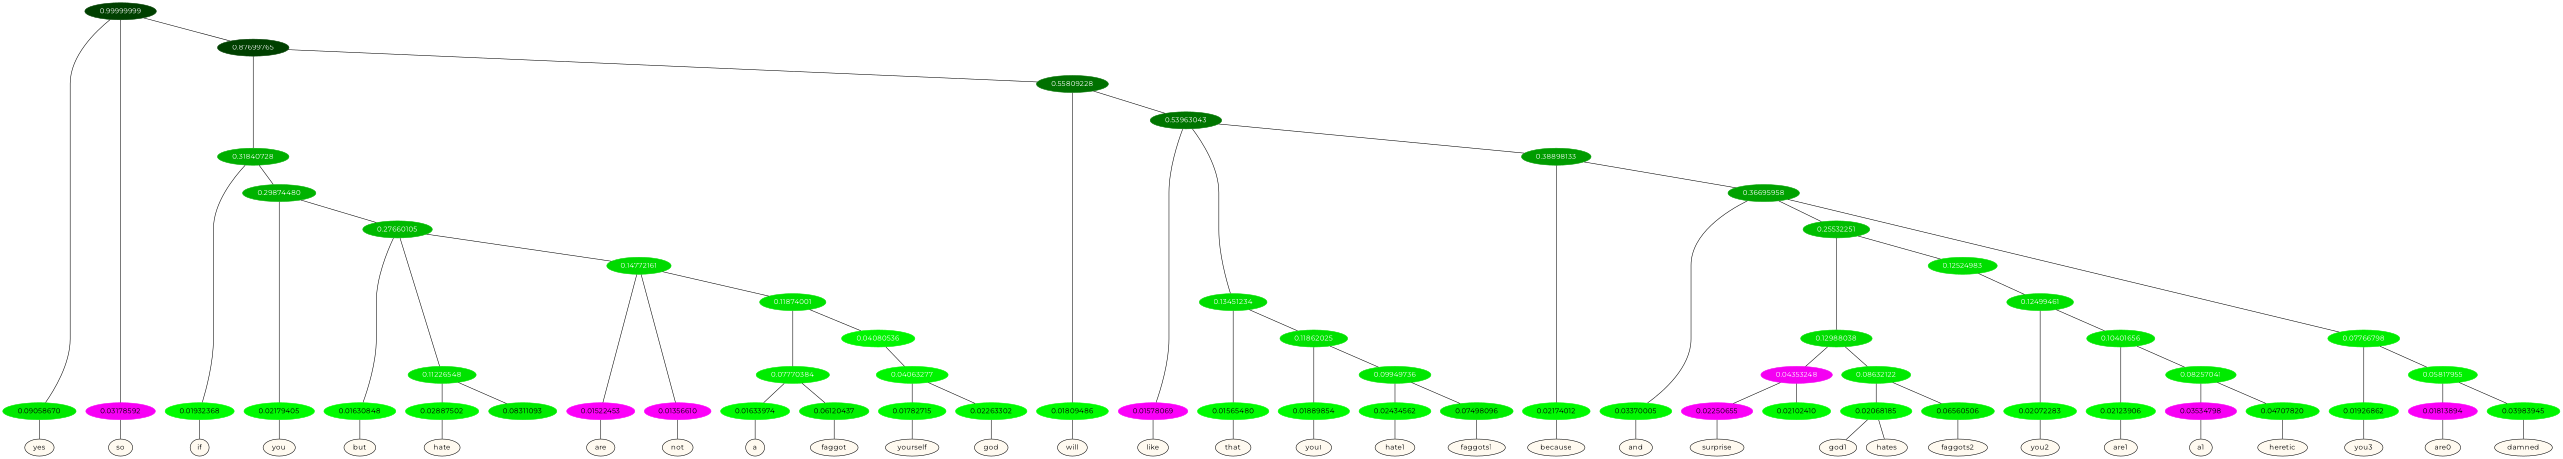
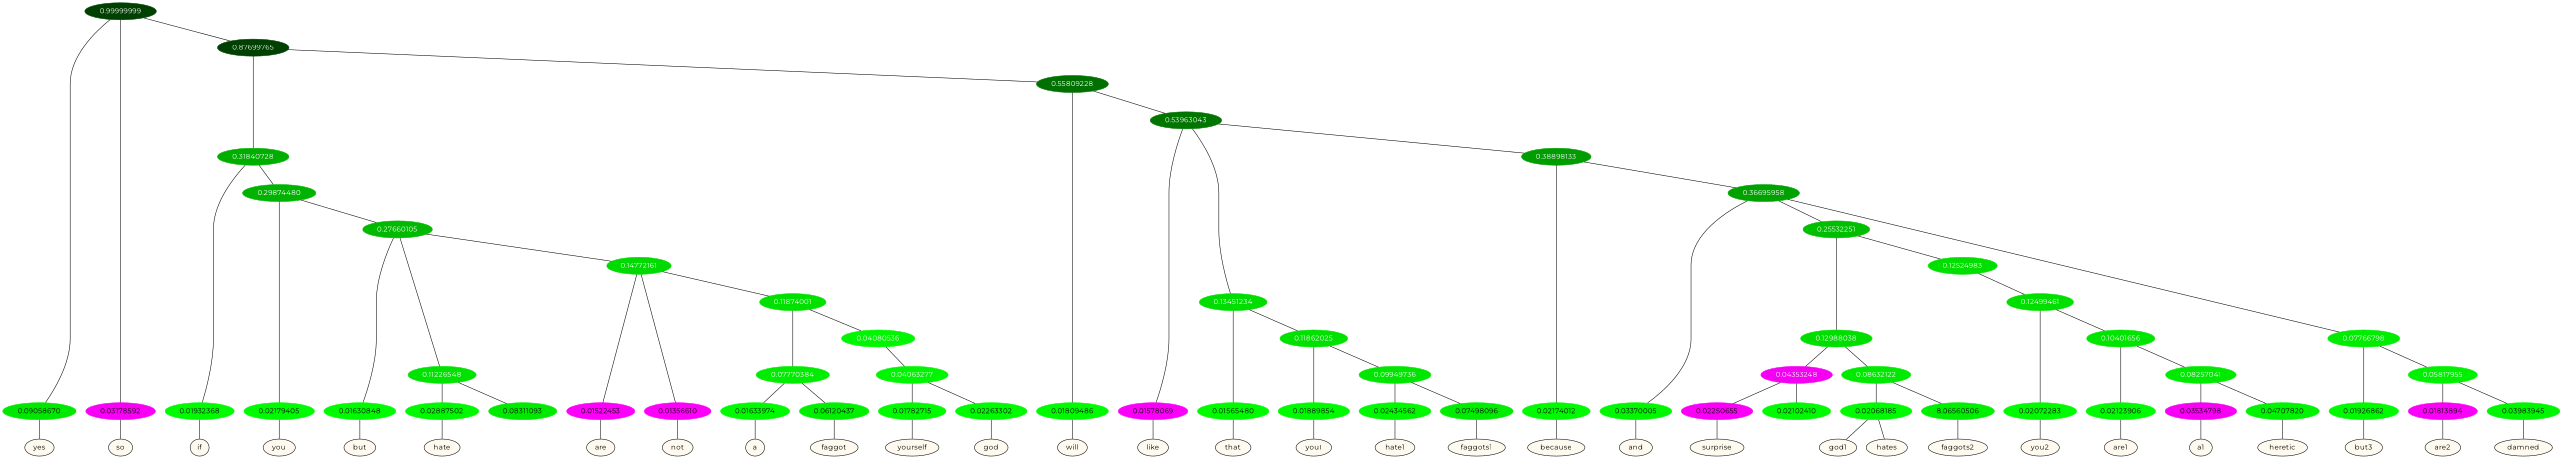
(1958, 411) -> (1958, 411)
(2364, 448) -> (2364, 448)
(2443, 448) -> (2443, 448)
